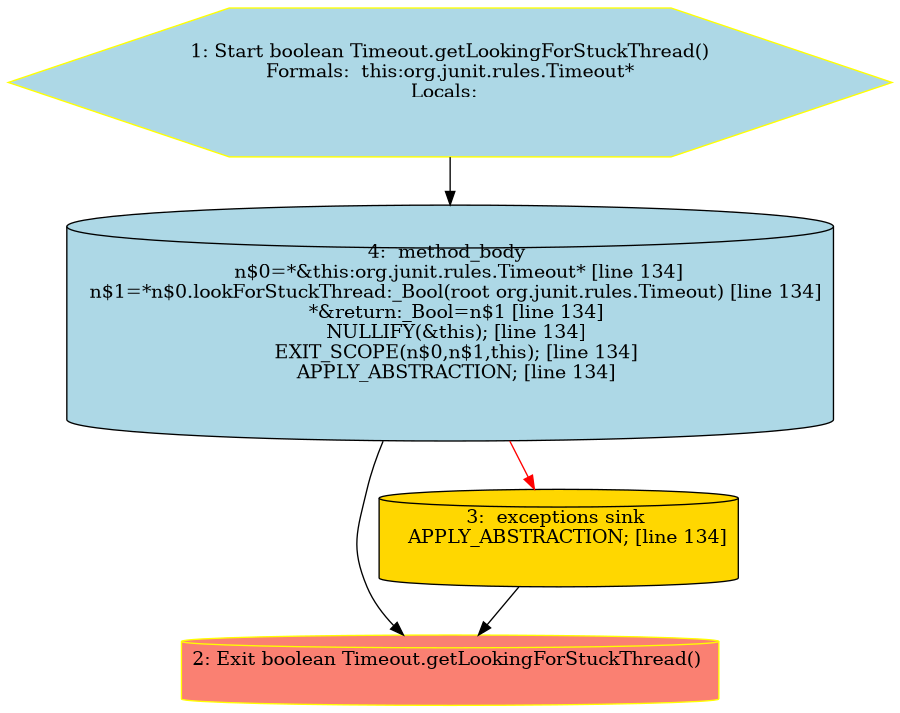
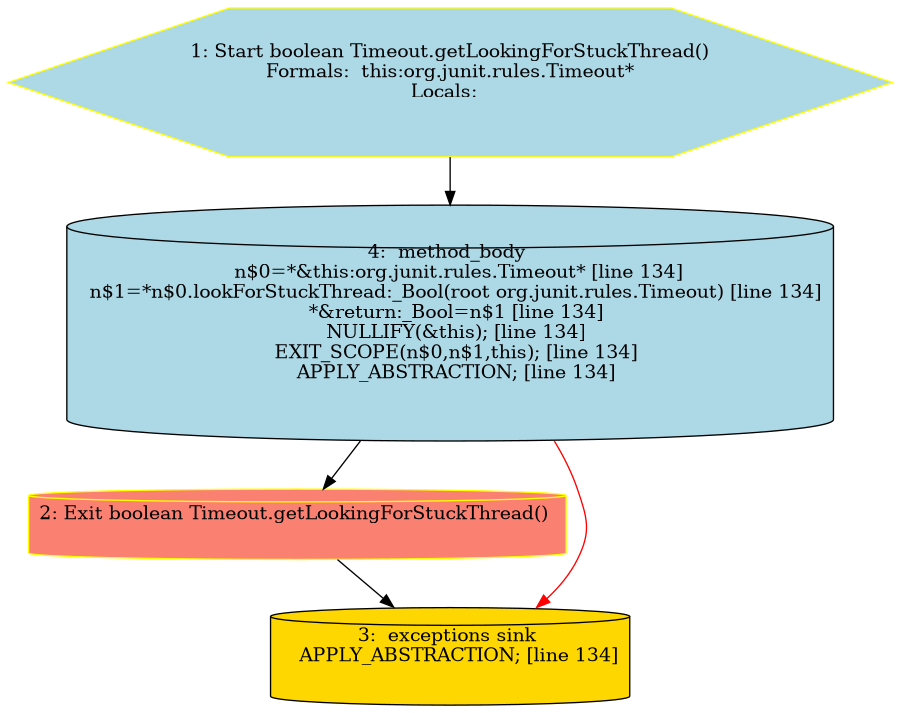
(503, 606) -> (360, 579)
